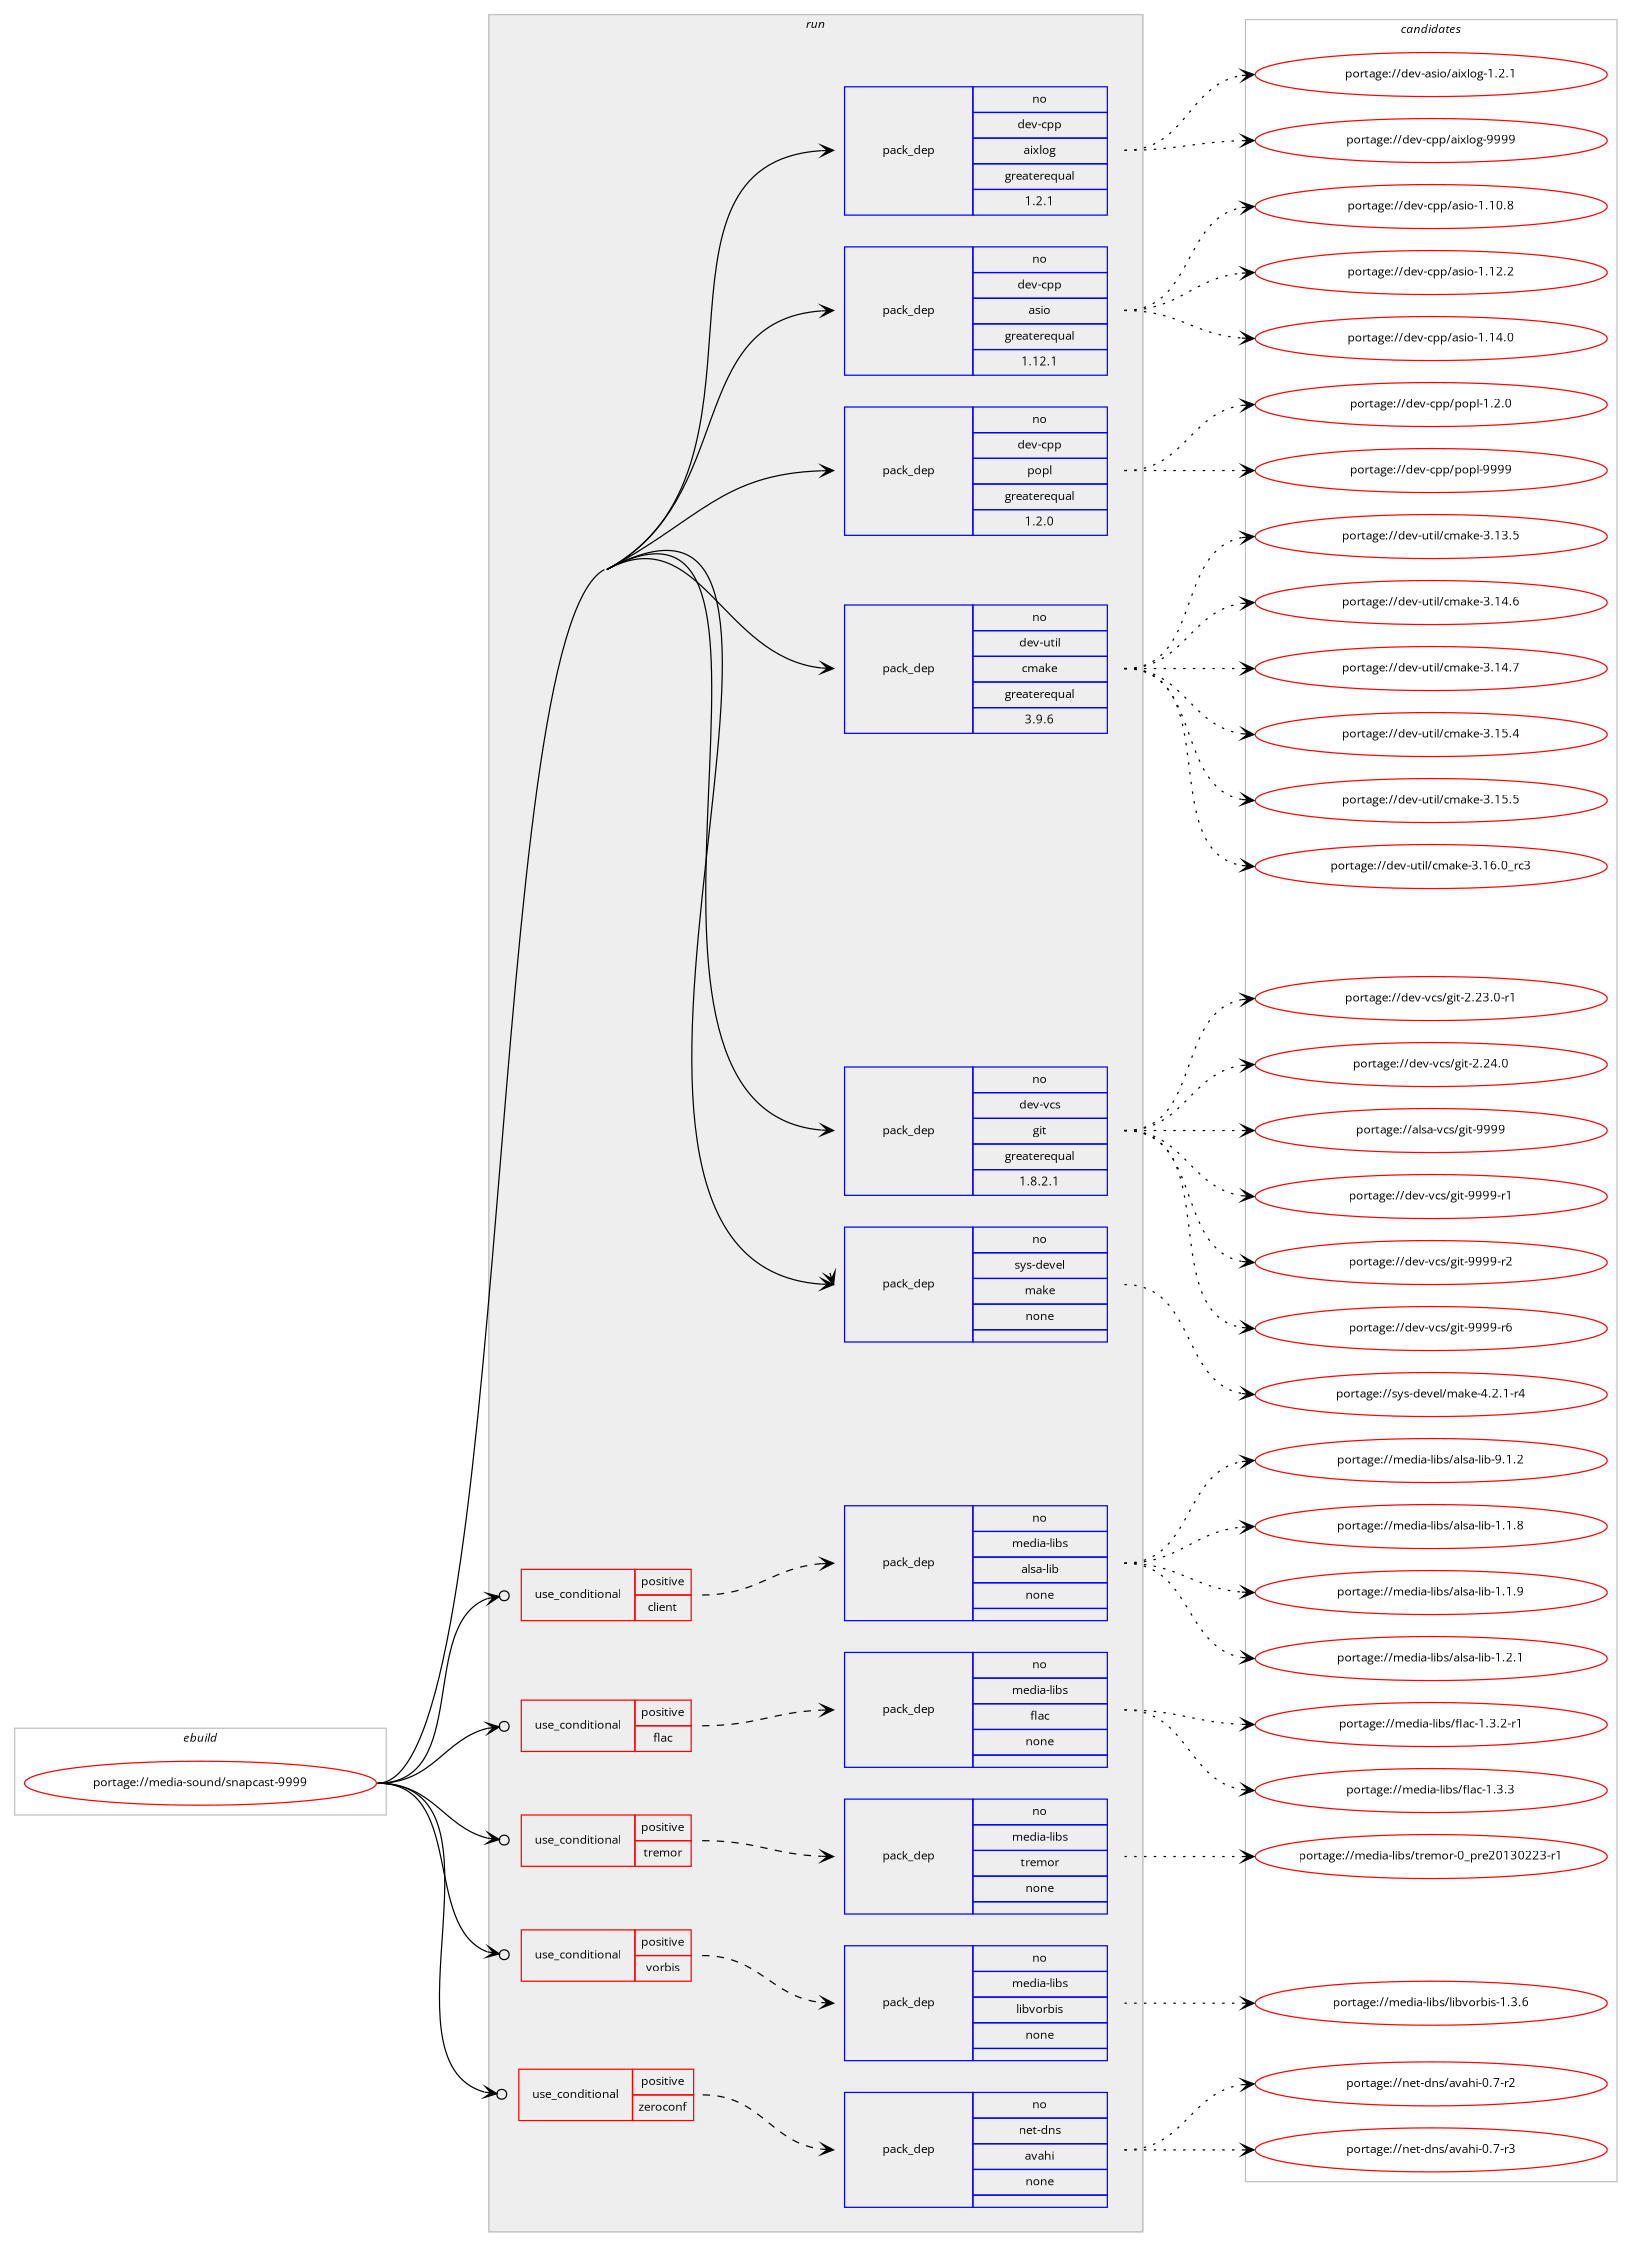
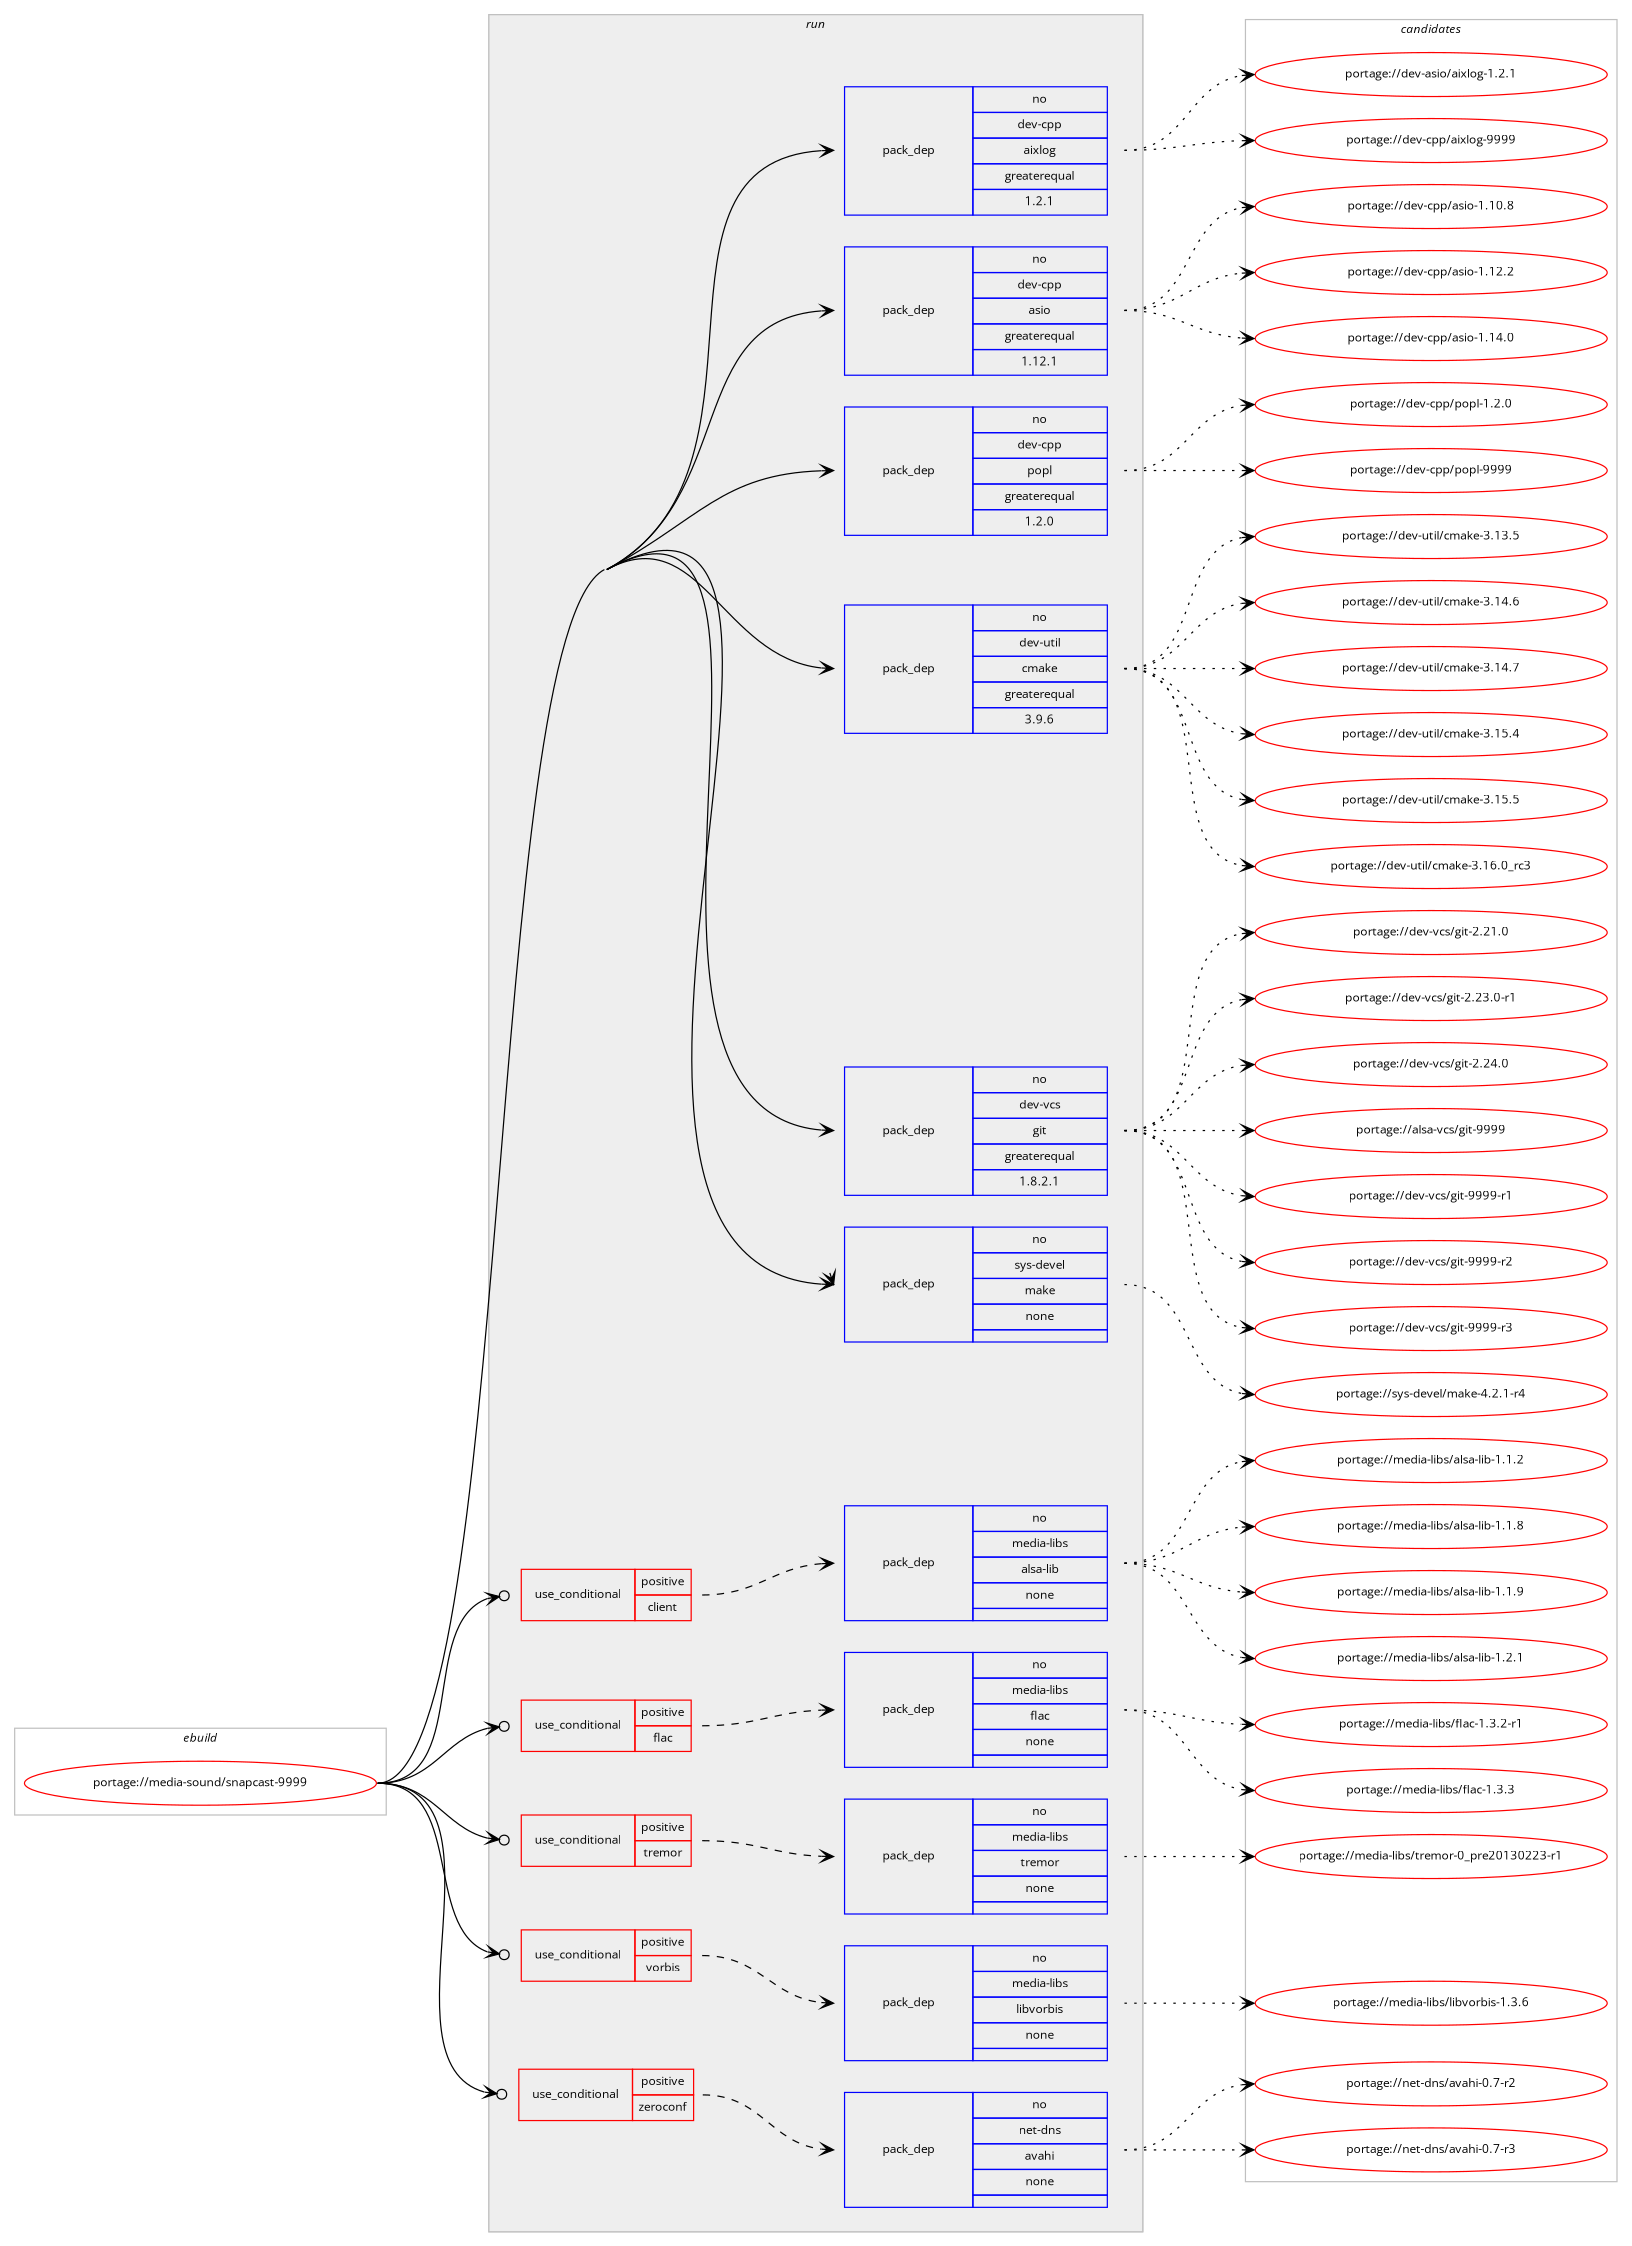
none -> (1431, 933)
(1431, 1329) -> (1431, 1329)
(1431, 1461) -> (1431, 1461)
